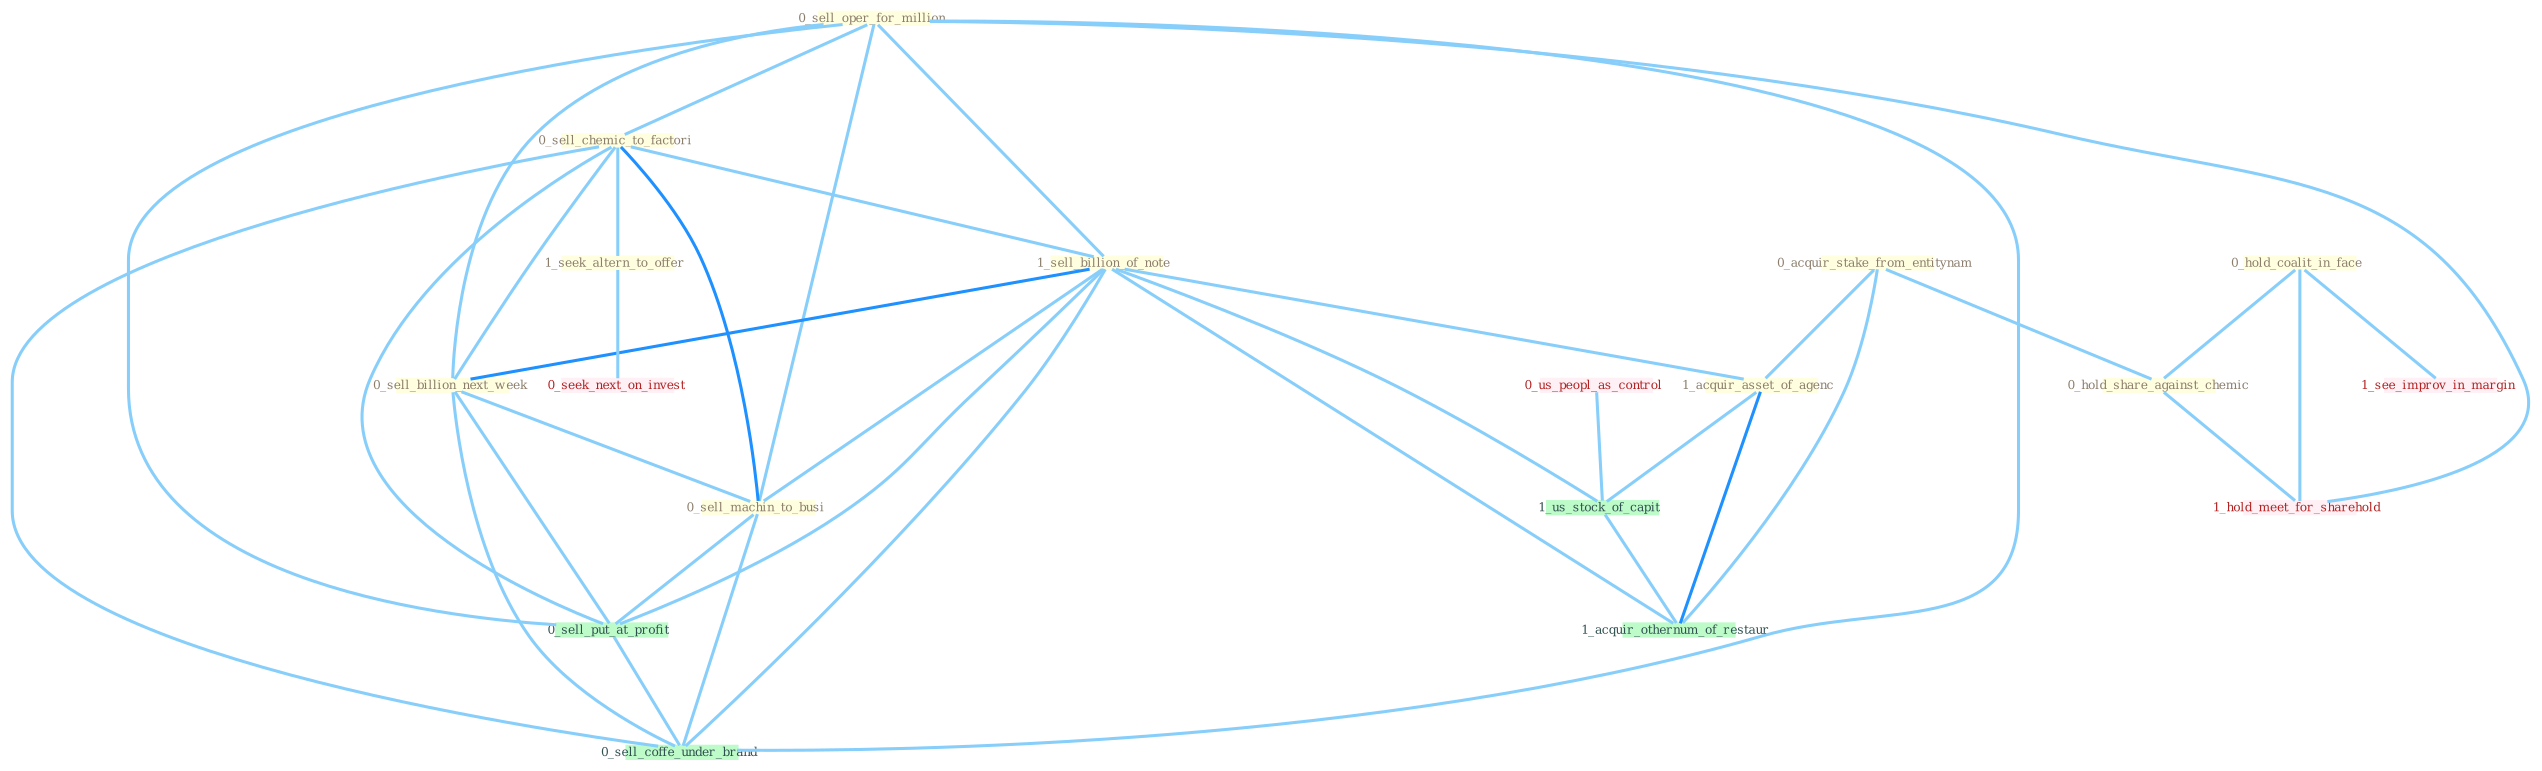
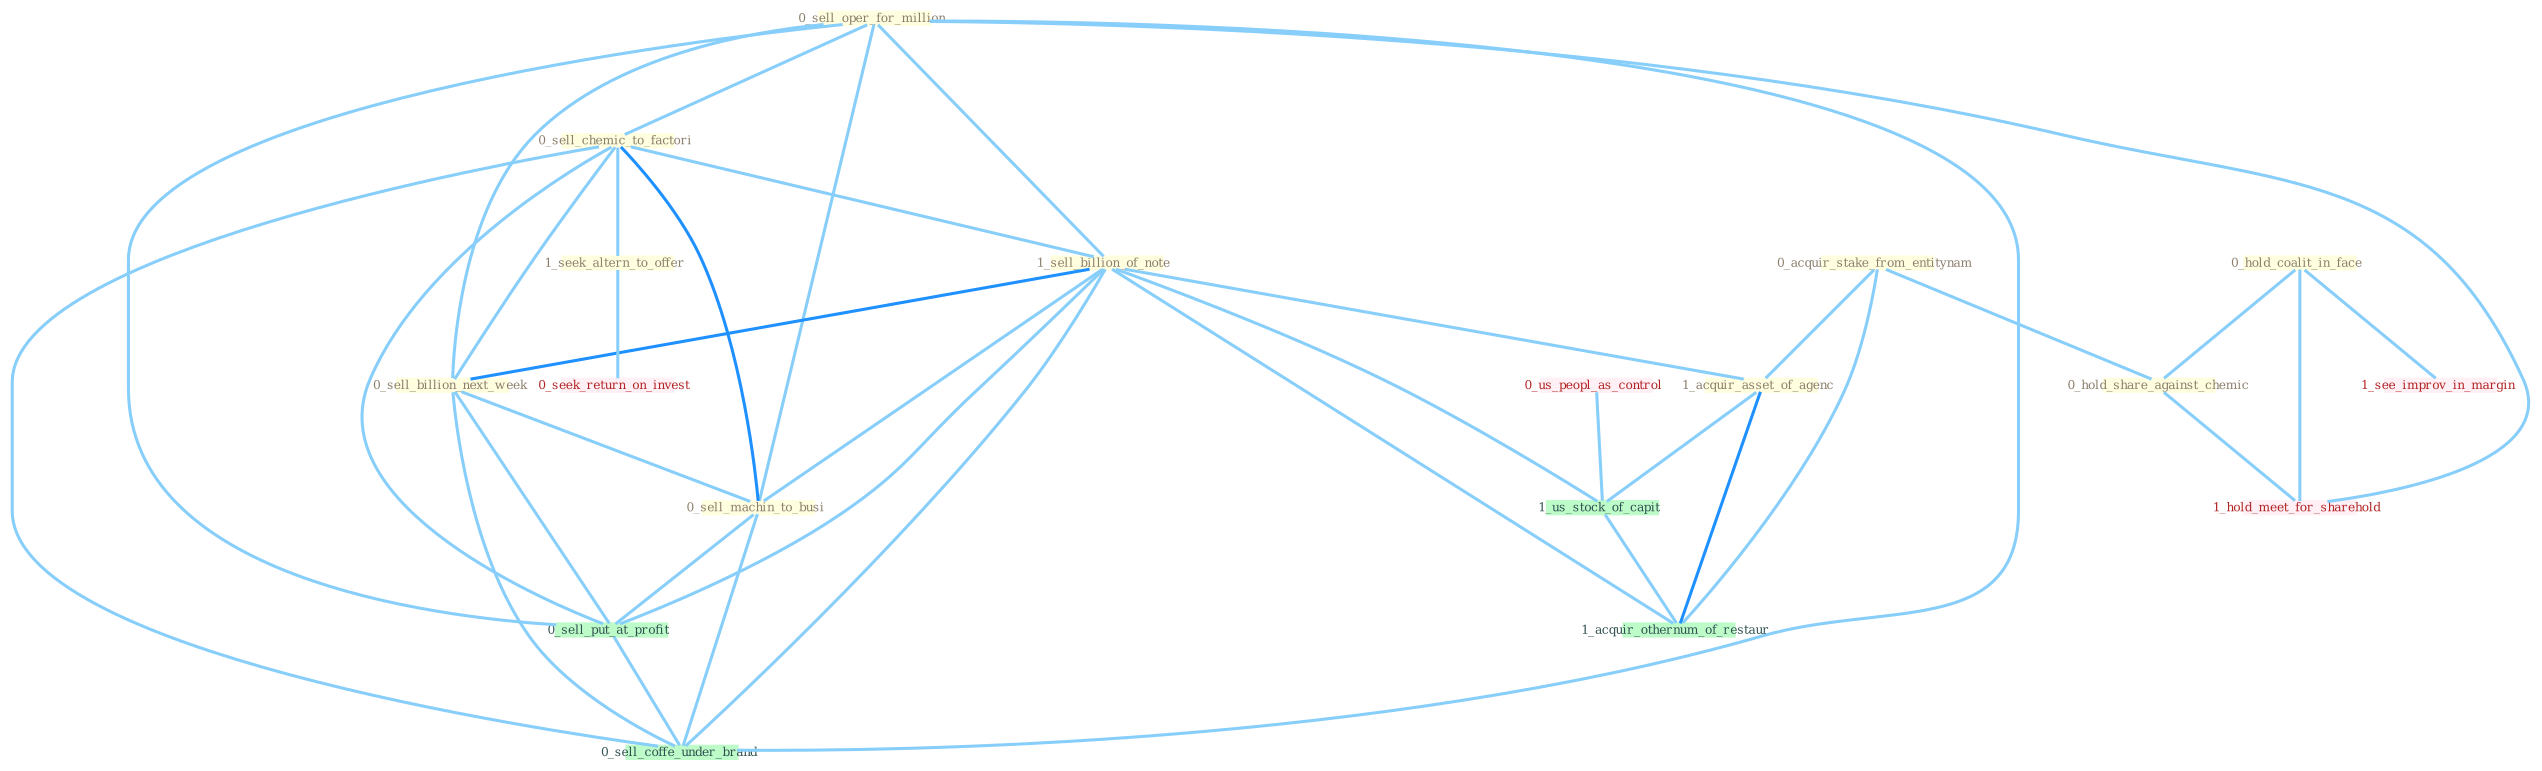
(618, 385) -> (618, 385)
